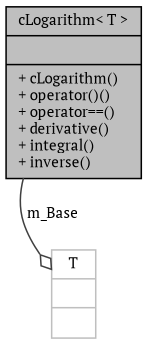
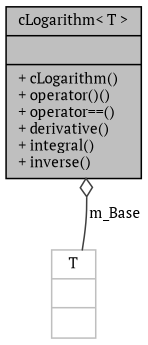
(22, 218) -> (86, 224)
